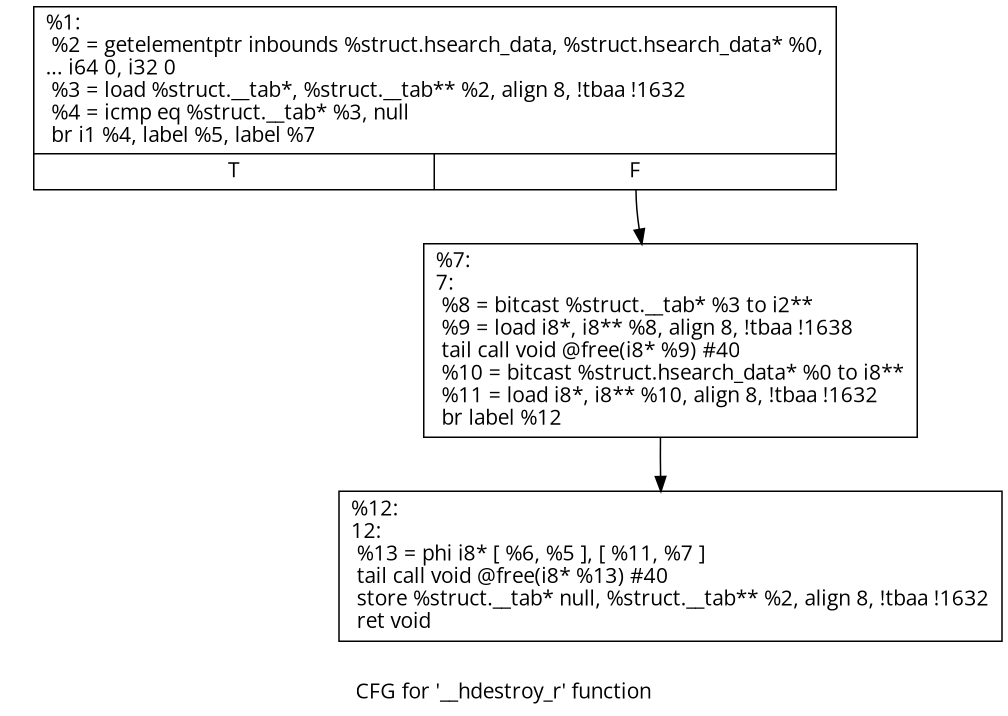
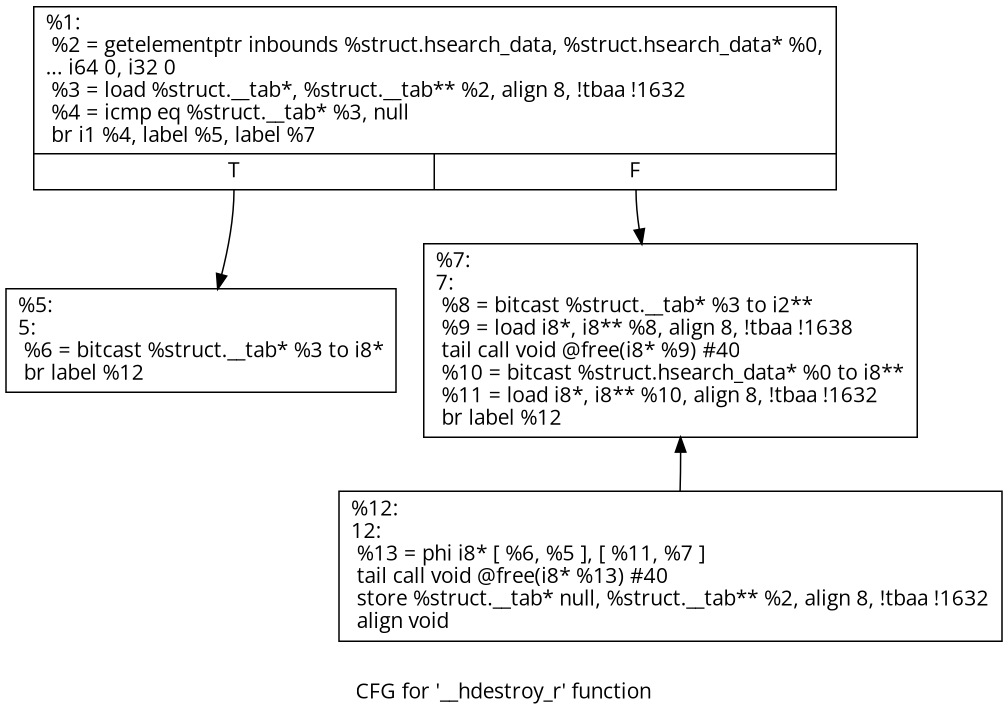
none -> (201, 340)
(660, 457) -> (681, 472)
(392, 622) -> (400, 622)
